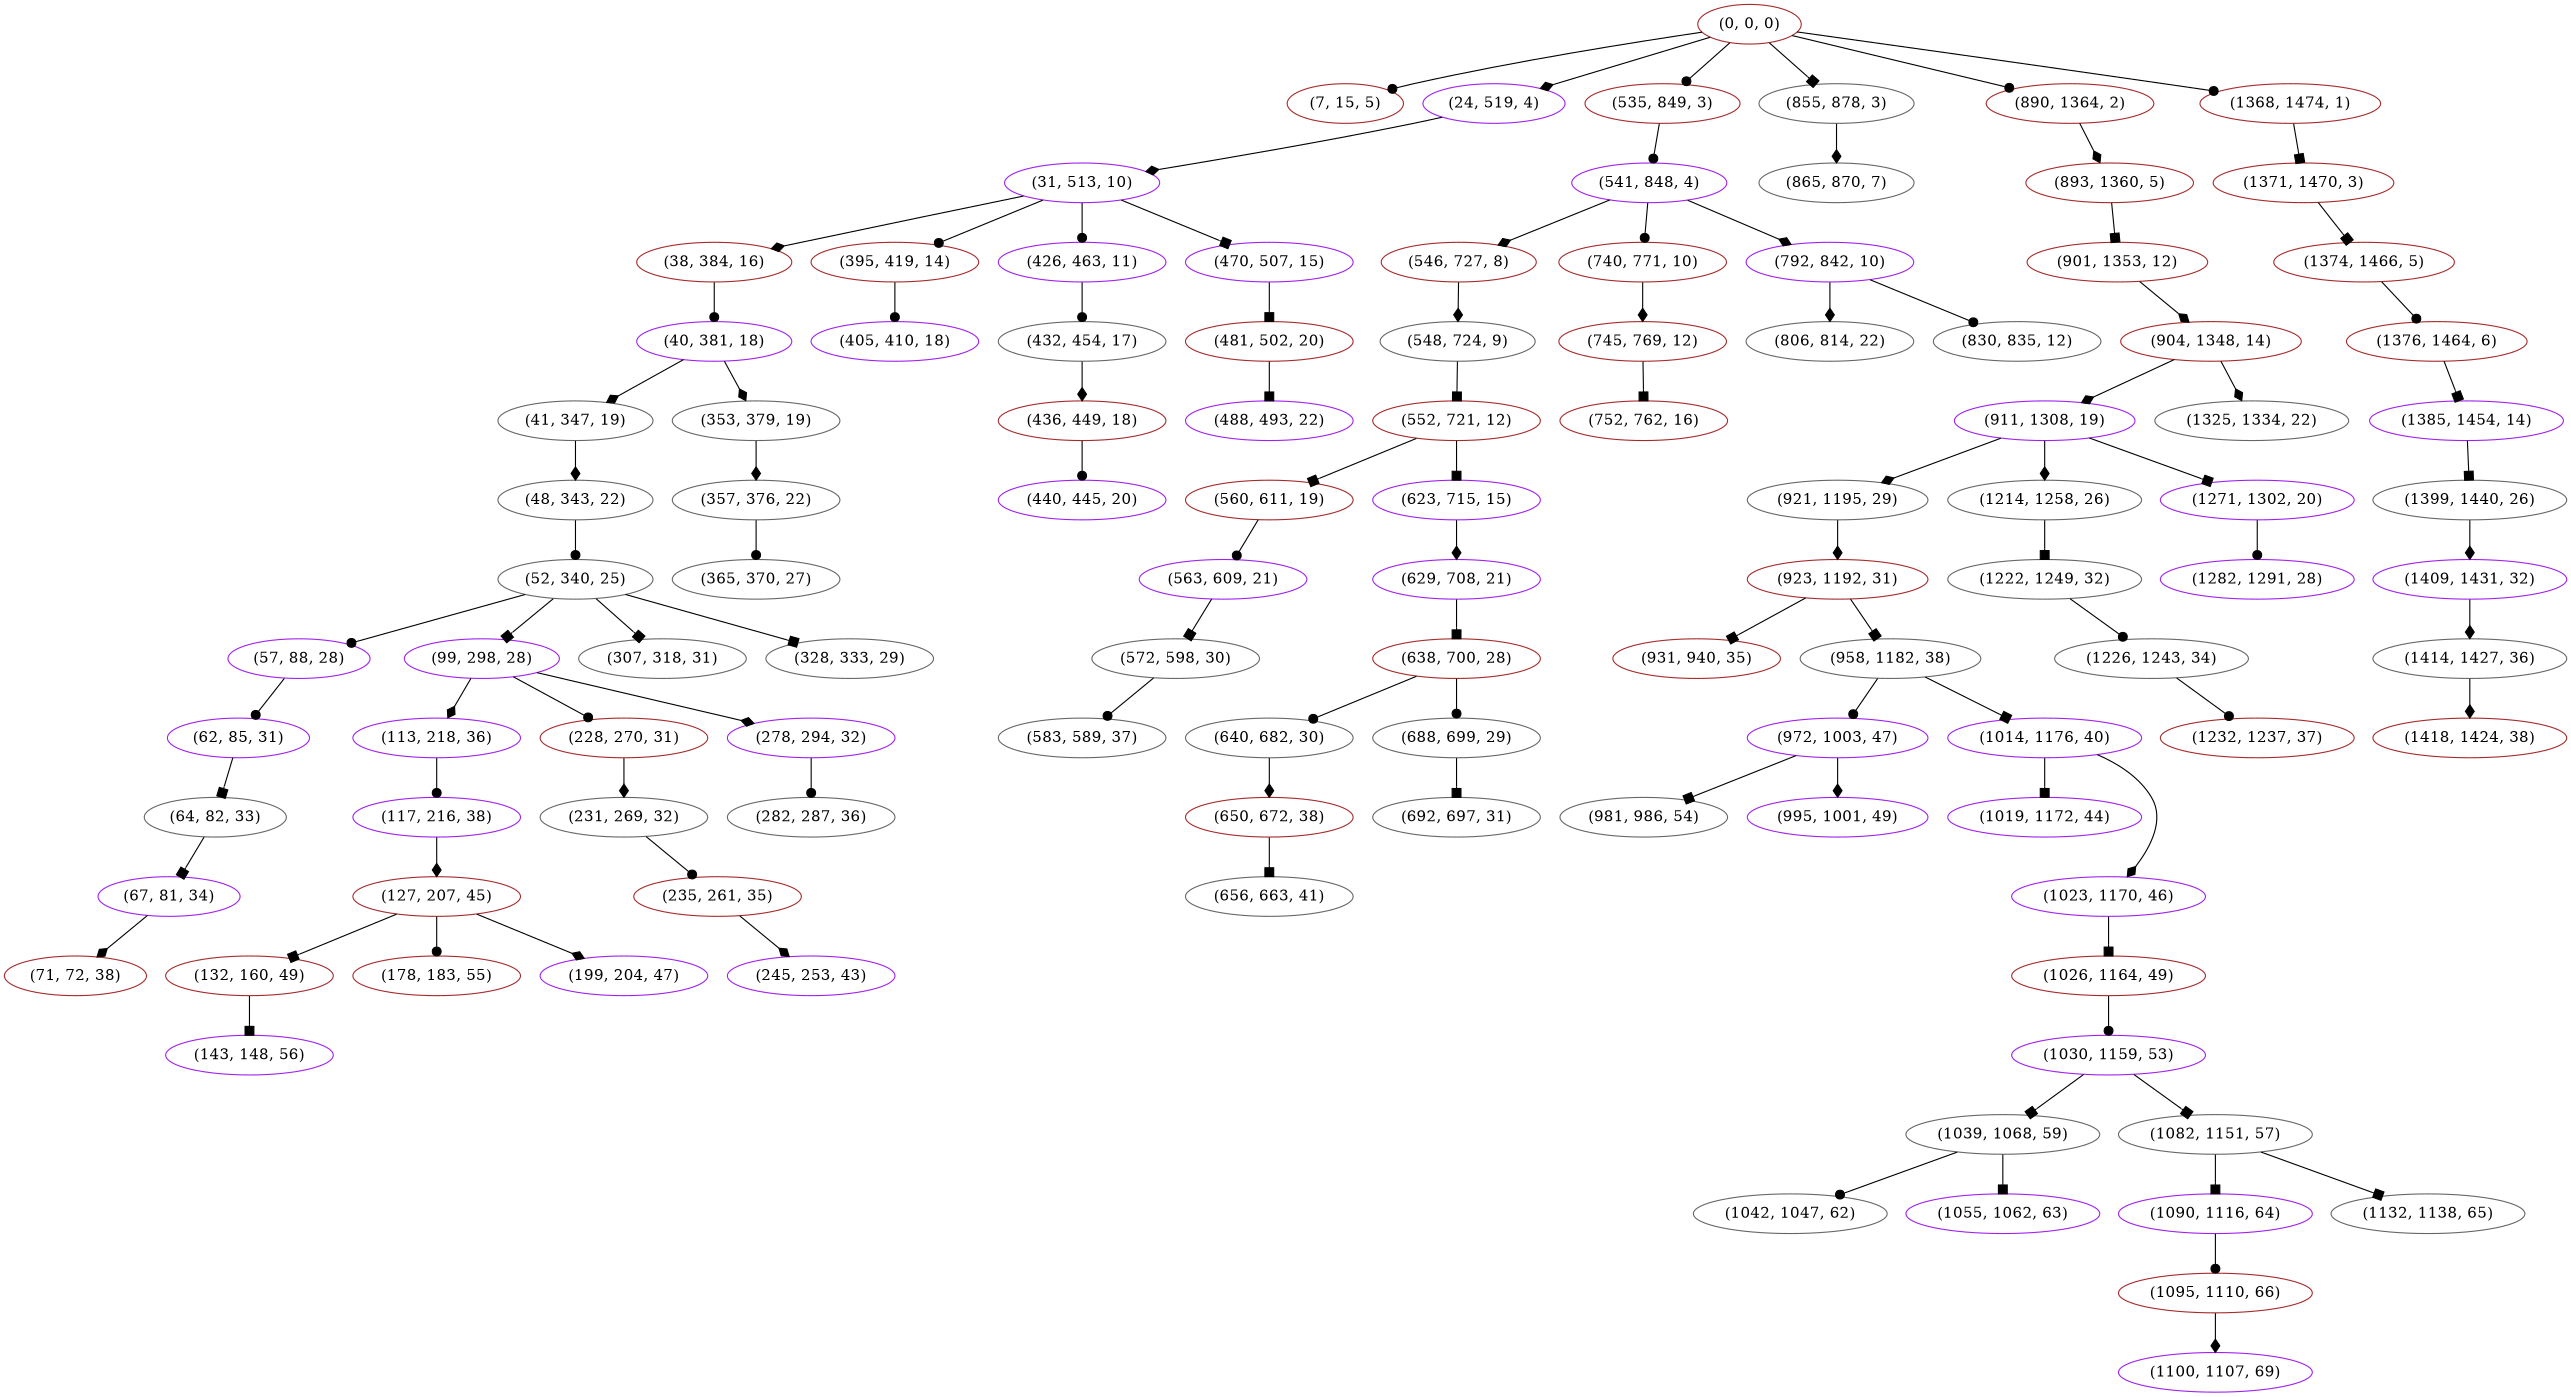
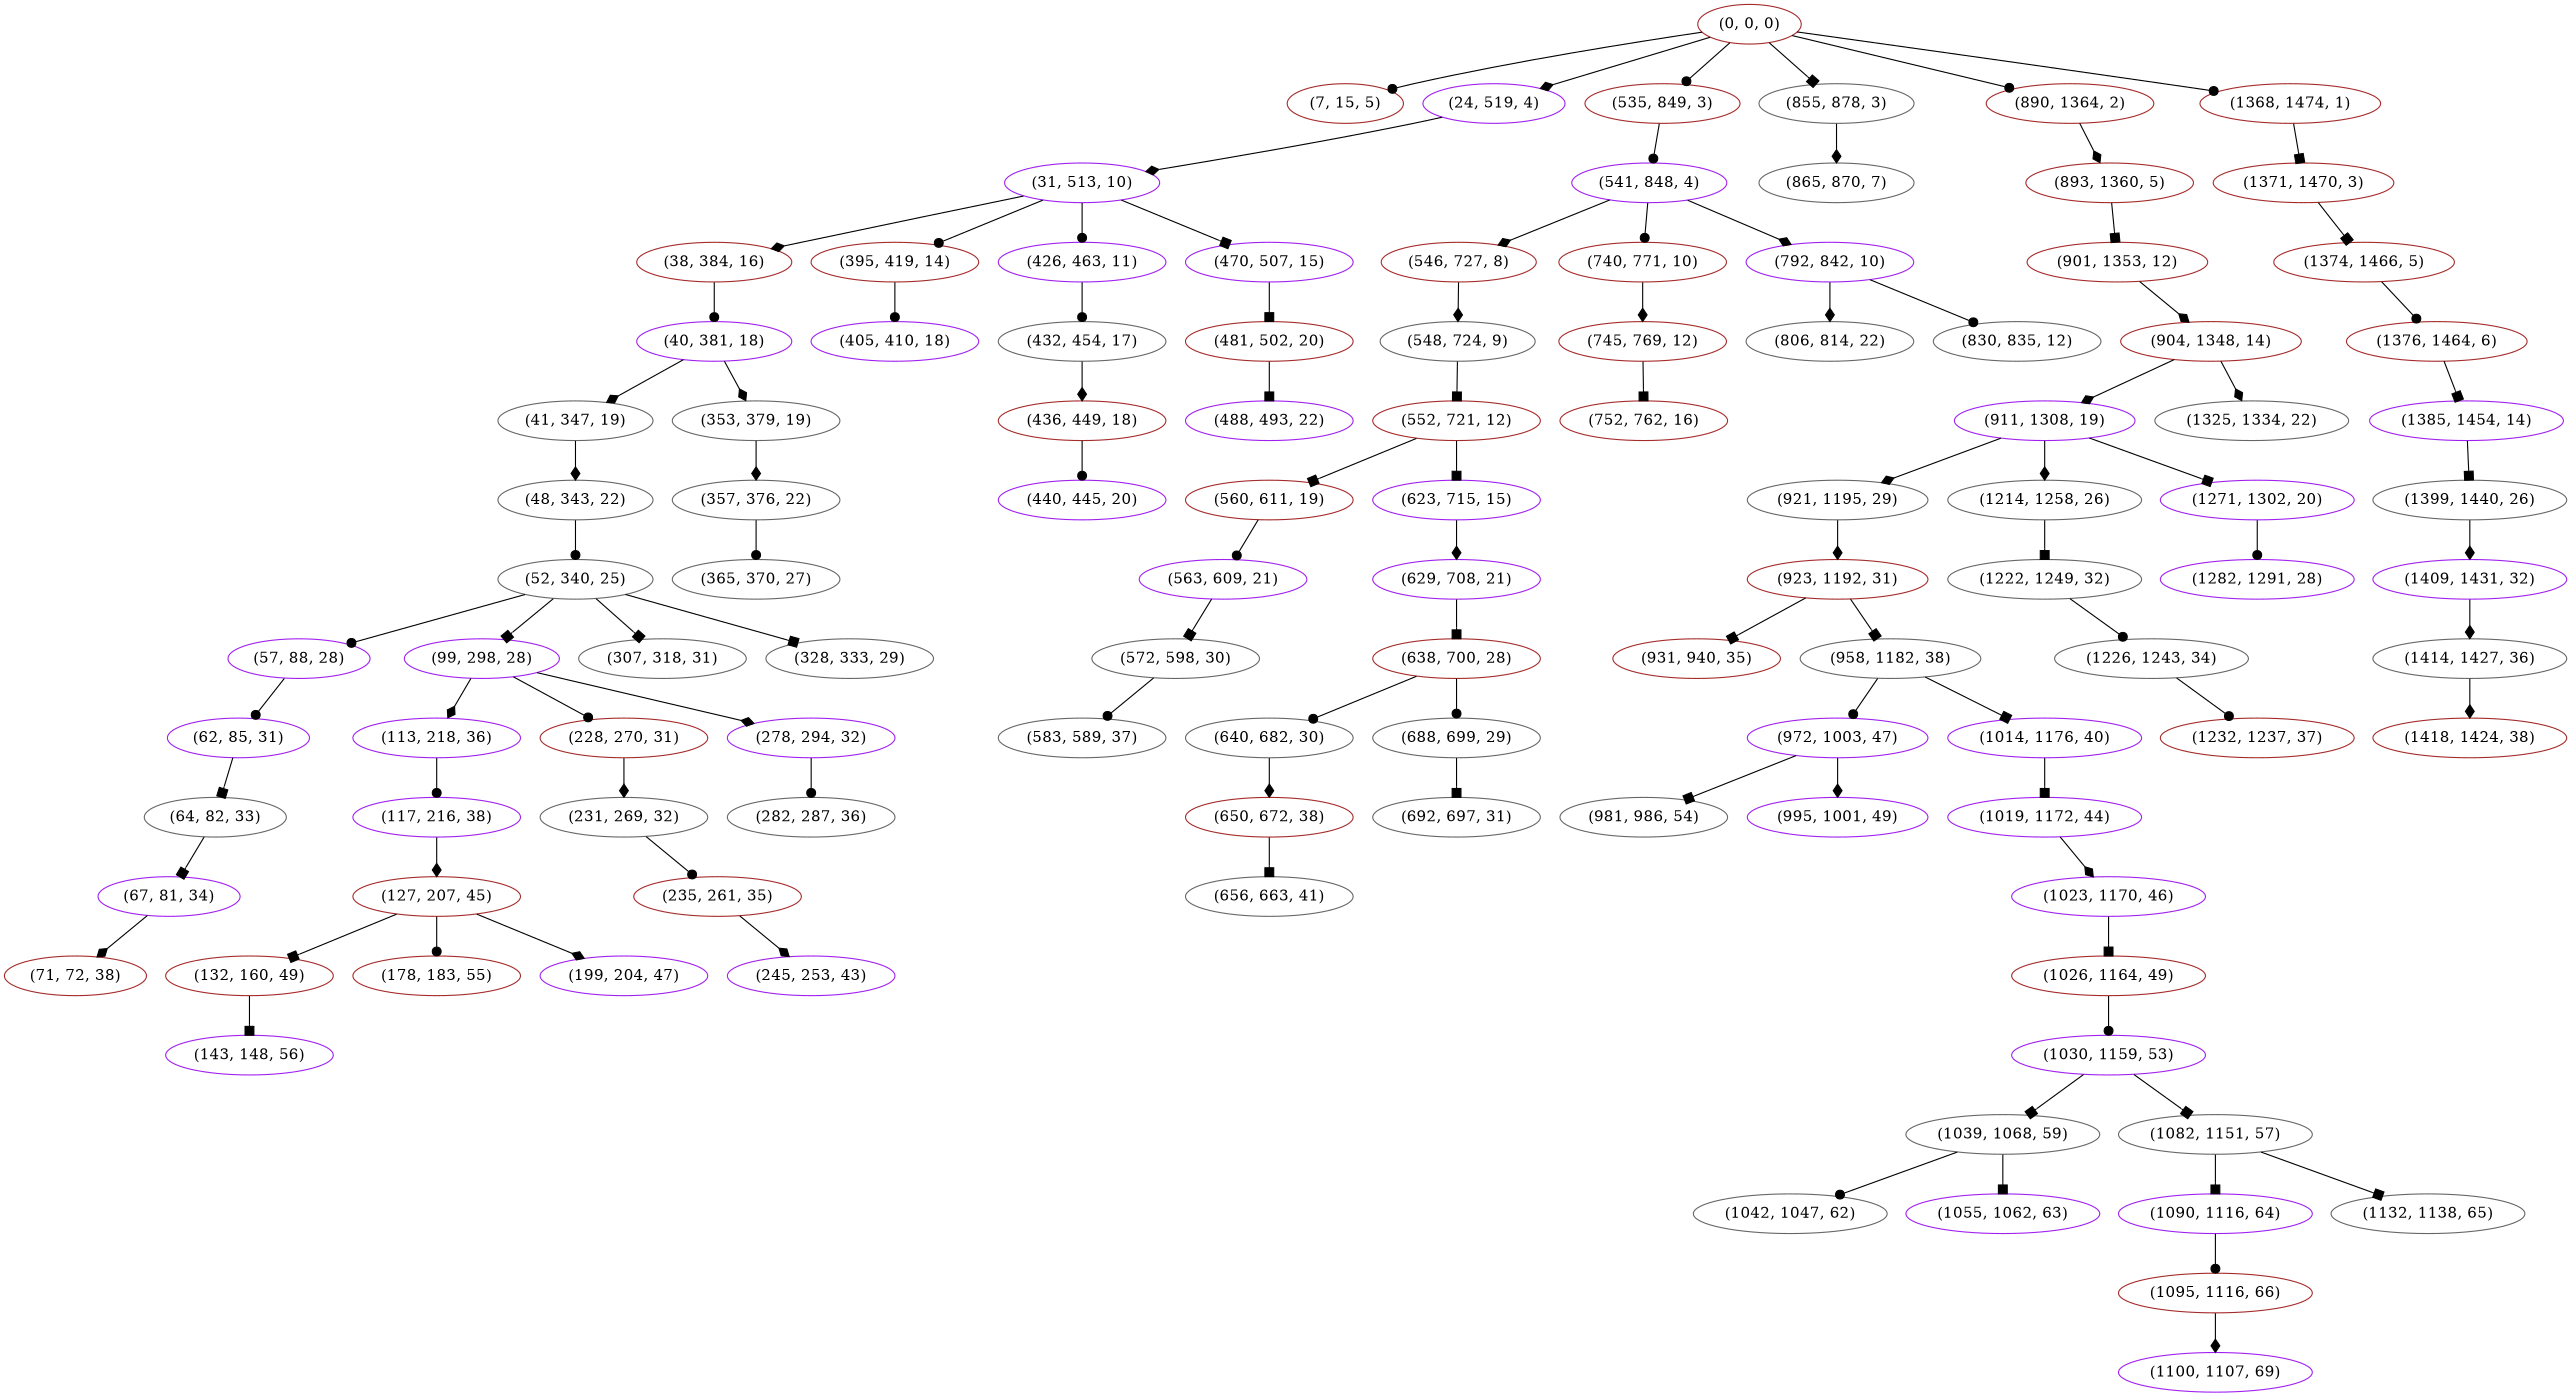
(2153, 800) -> (2073, 852)
(2215, 1293) -> (2215, 1293)
